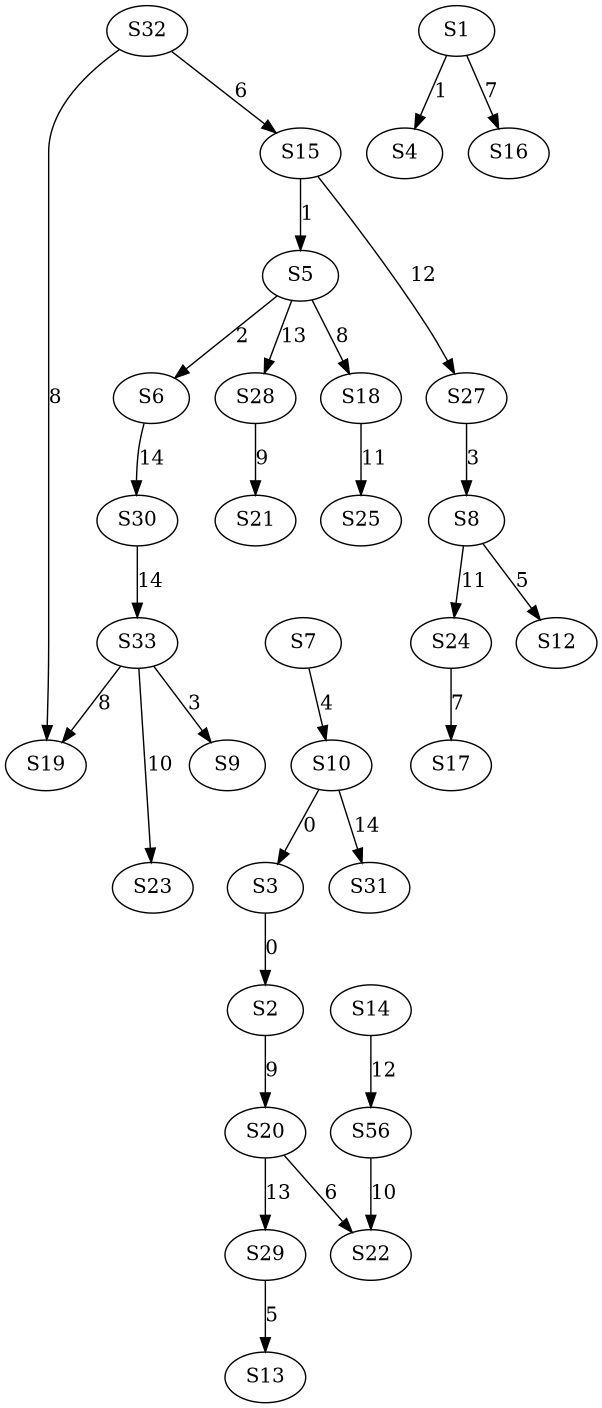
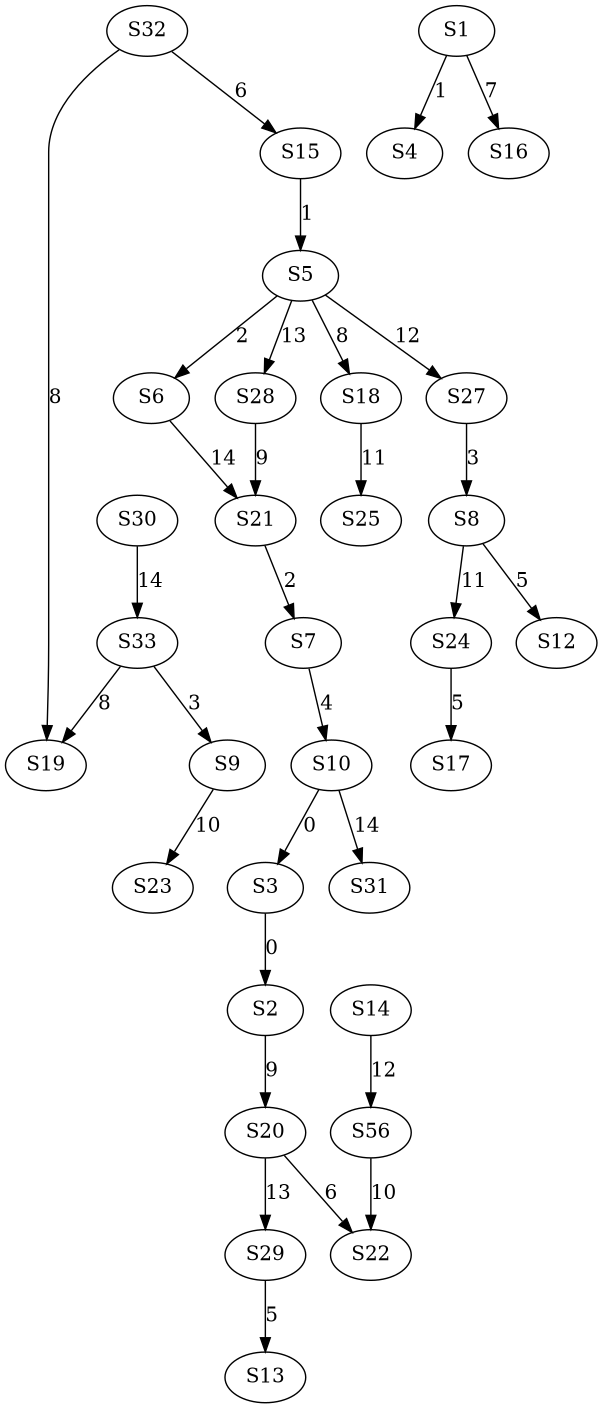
(386, 266) -> (377, 333)
(138, 452) -> (199, 454)
none -> (277, 575)
(458, 704) -> (458, 704)
(145, 758) -> (194, 820)
